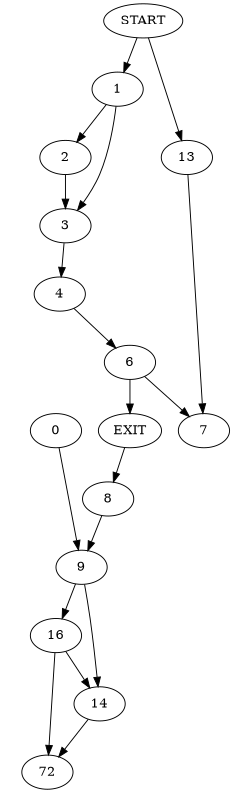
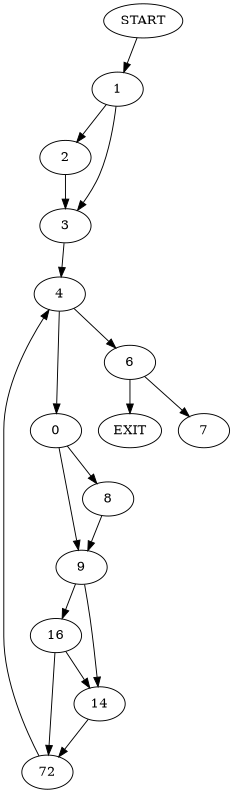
(187, 157) -> none
none -> (58, 358)
(121, 460) -> (79, 461)
none -> (4, 536)
